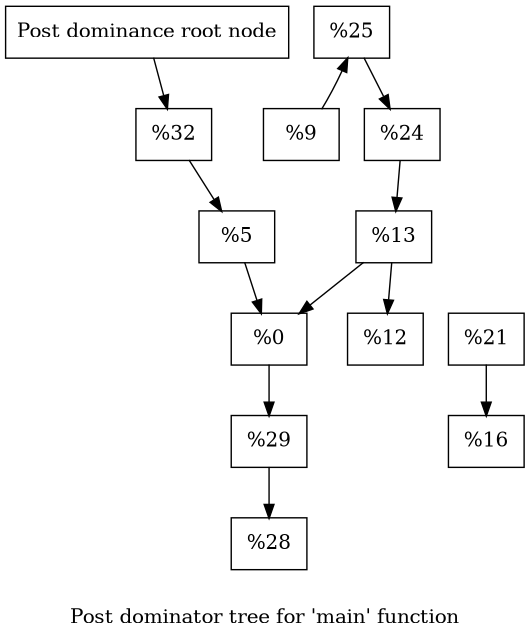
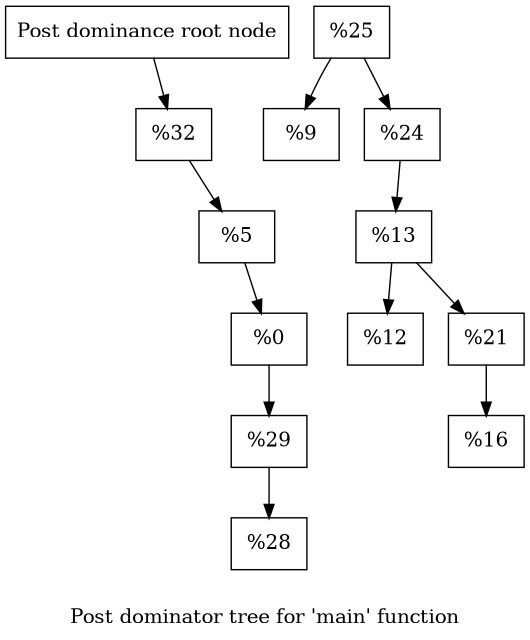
(332, 90) -> (321, 77)
(337, 284) -> (435, 283)
